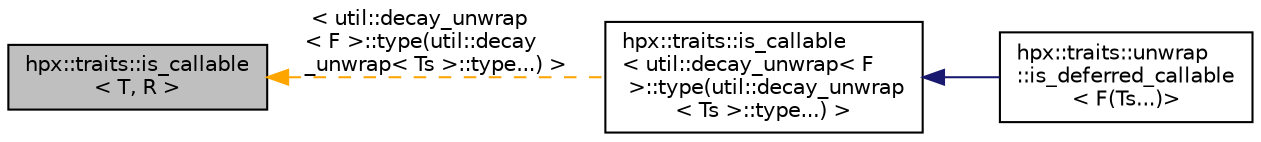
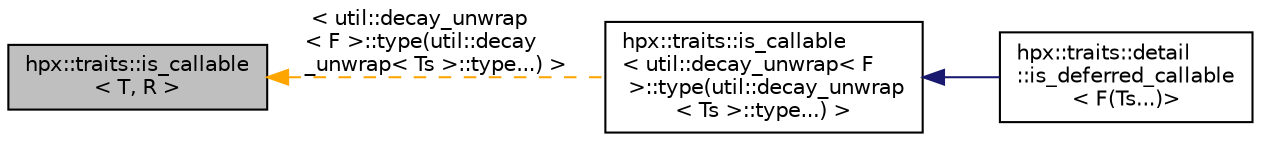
(1126, 77) -> (1126, 77)
